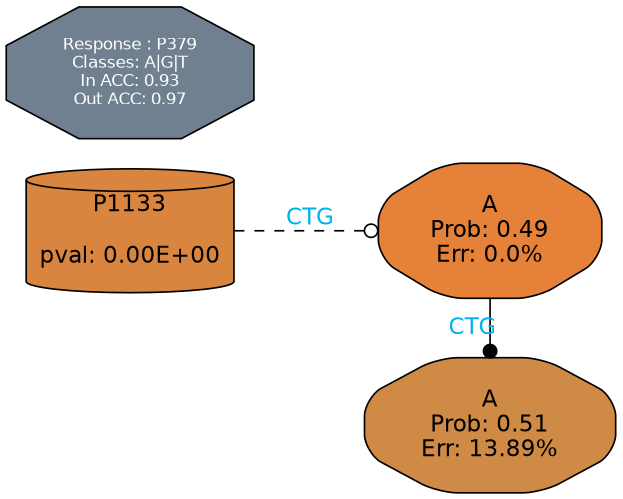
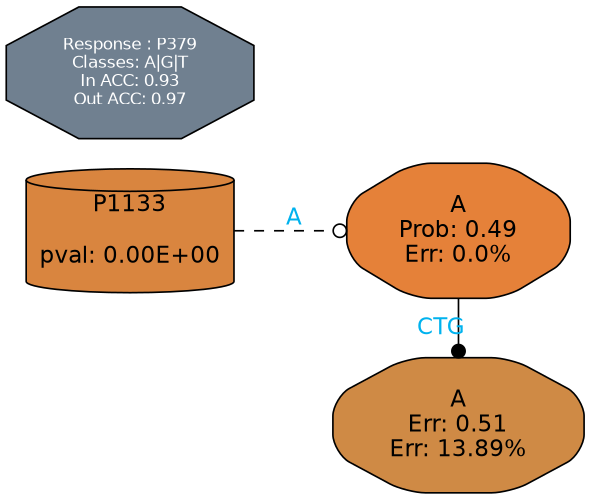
(310, 218) -> (294, 218)
(490, 425) -> (458, 425)
